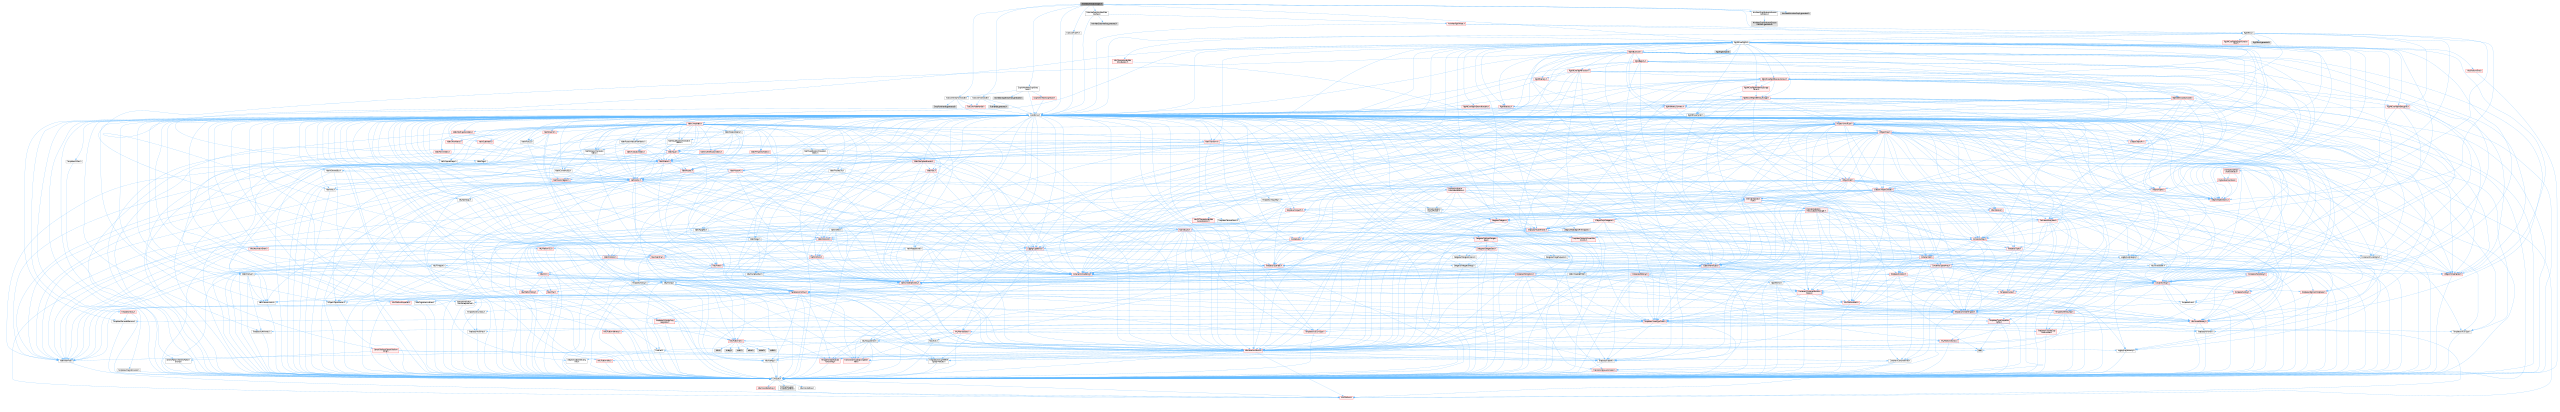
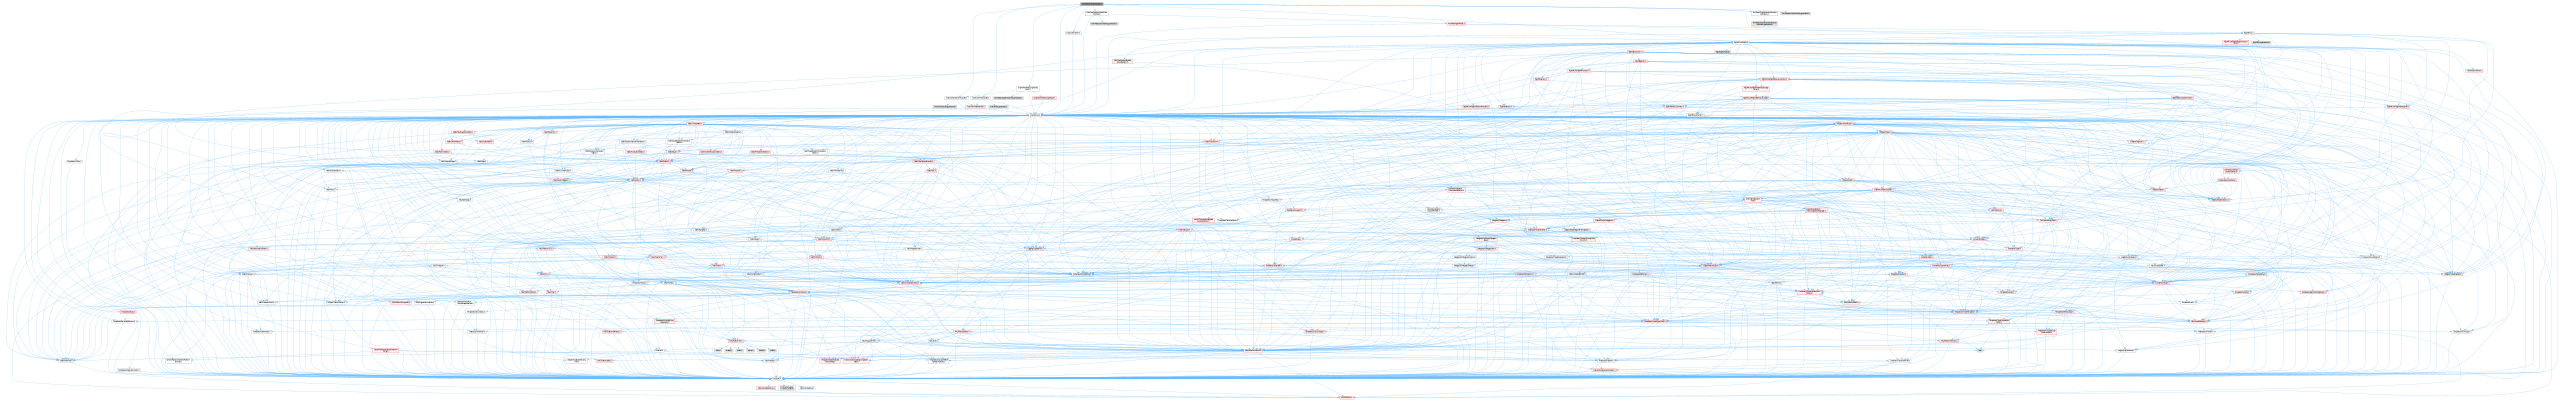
(1338, 254) -> (1465, 260)
